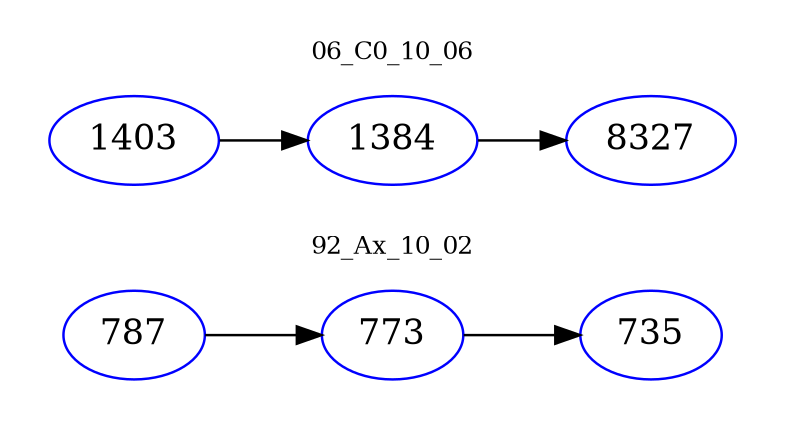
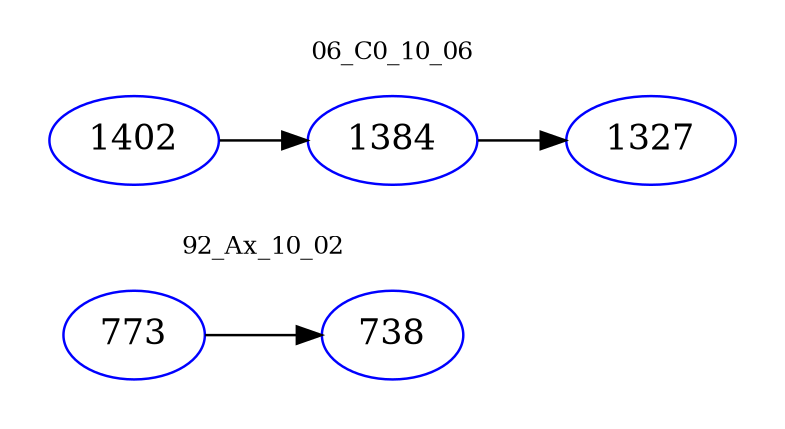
(134, 140) -> (134, 140)
(651, 140) -> (651, 140)
(134, 335) -> none
(651, 335) -> (393, 335)
